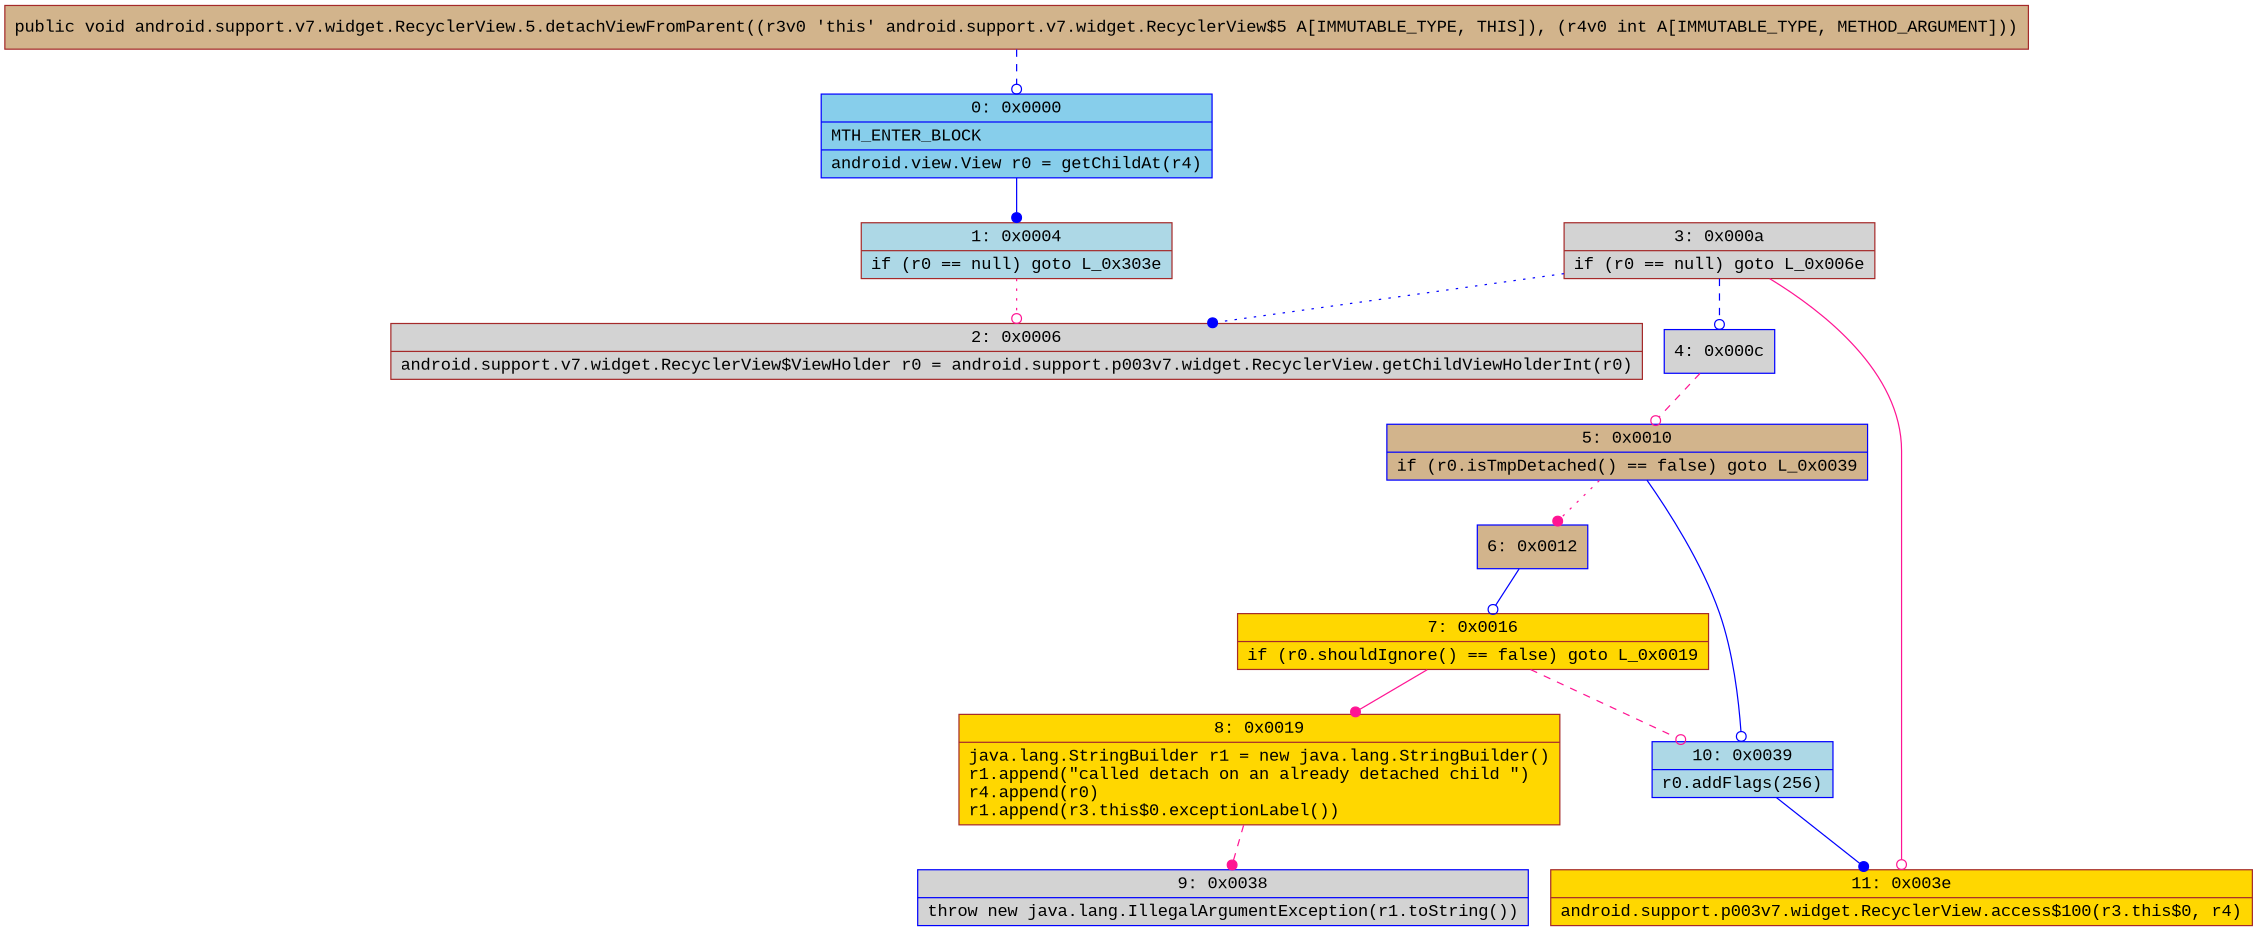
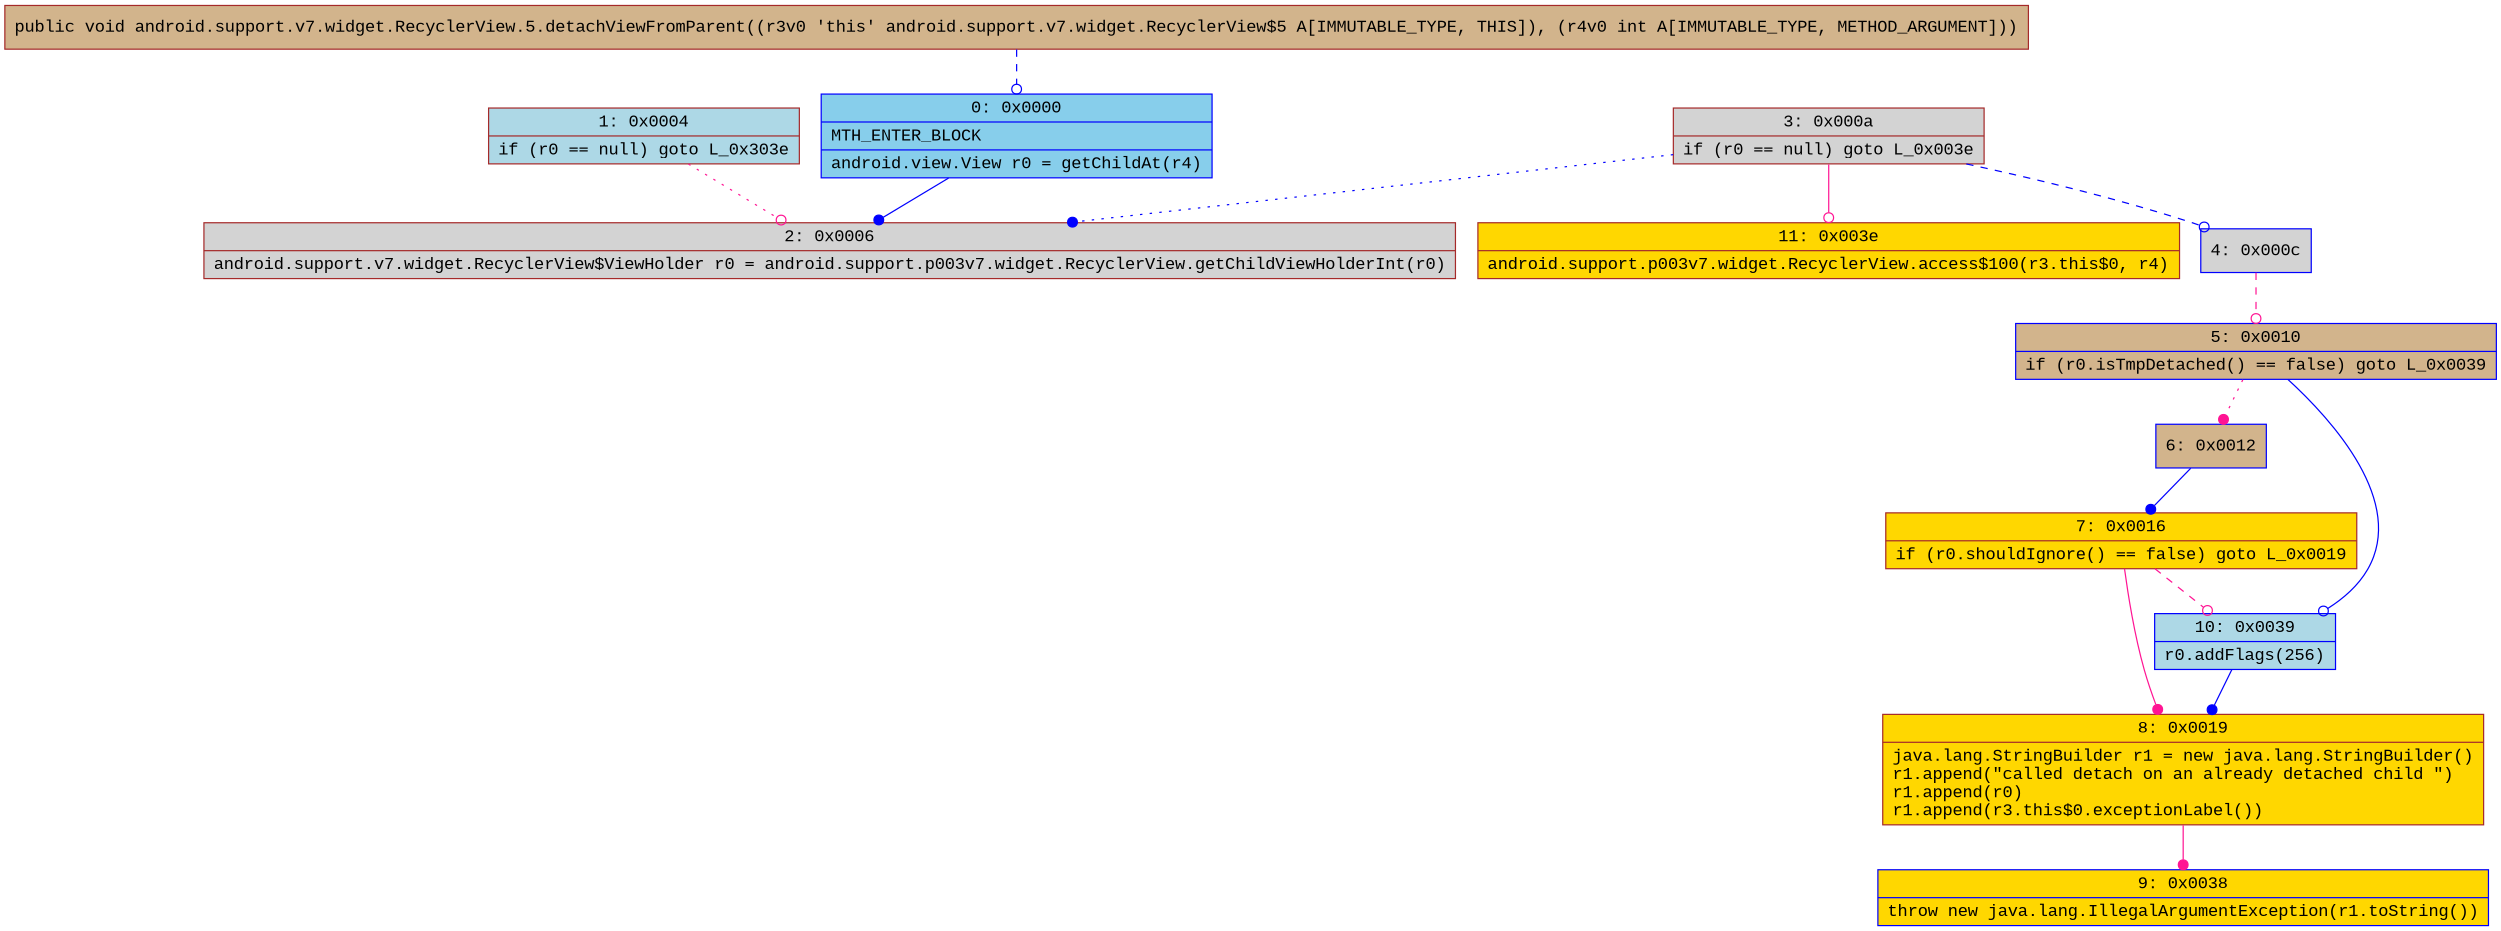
(1017, 195) -> (916, 198)
(1719, 264) -> (1829, 149)
(1507, 587) -> (2173, 487)
(1034, 792) -> (1958, 792)
(1818, 831) -> (2223, 687)
(1239, 843) -> (2183, 842)
(1223, 898) -> (2183, 898)
